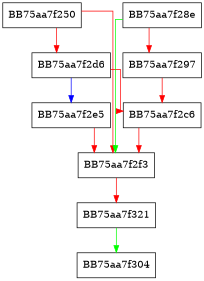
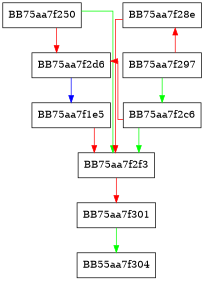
(149, 37) -> (175, 44)
(113, 63) -> (113, 63)
(115, 79) -> (115, 79)
(120, 85) -> (118, 92)
(162, 87) -> (162, 87)
(71, 115) -> (71, 115)
(139, 137) -> (139, 137)
(116, 215) -> (116, 215)
(116, 265) -> (116, 265)
